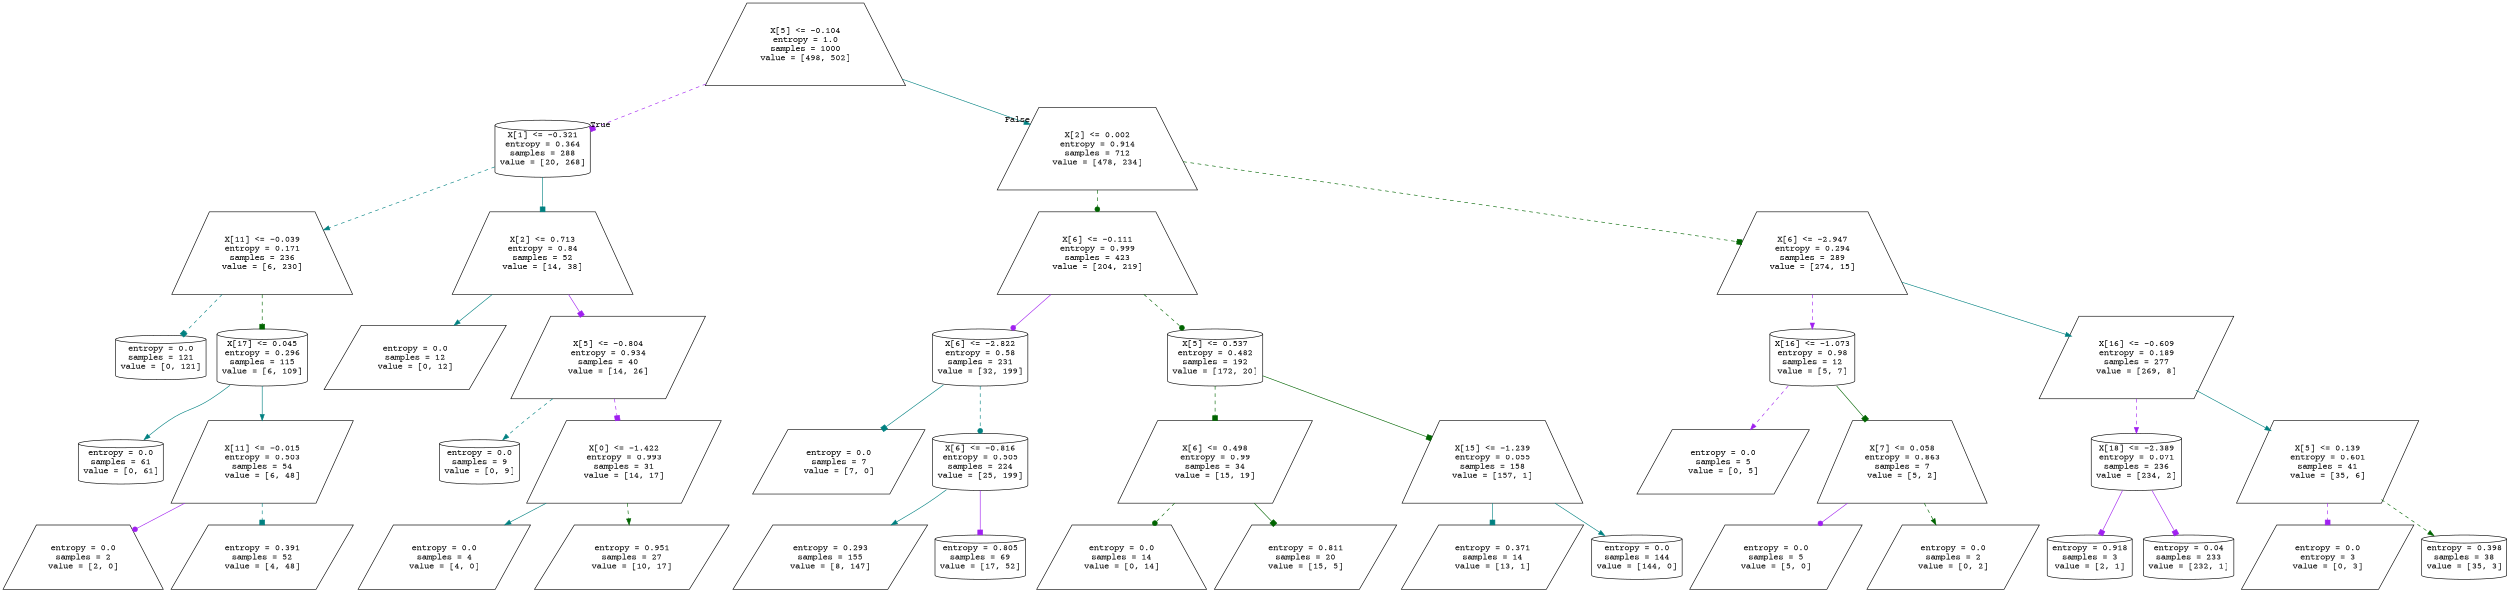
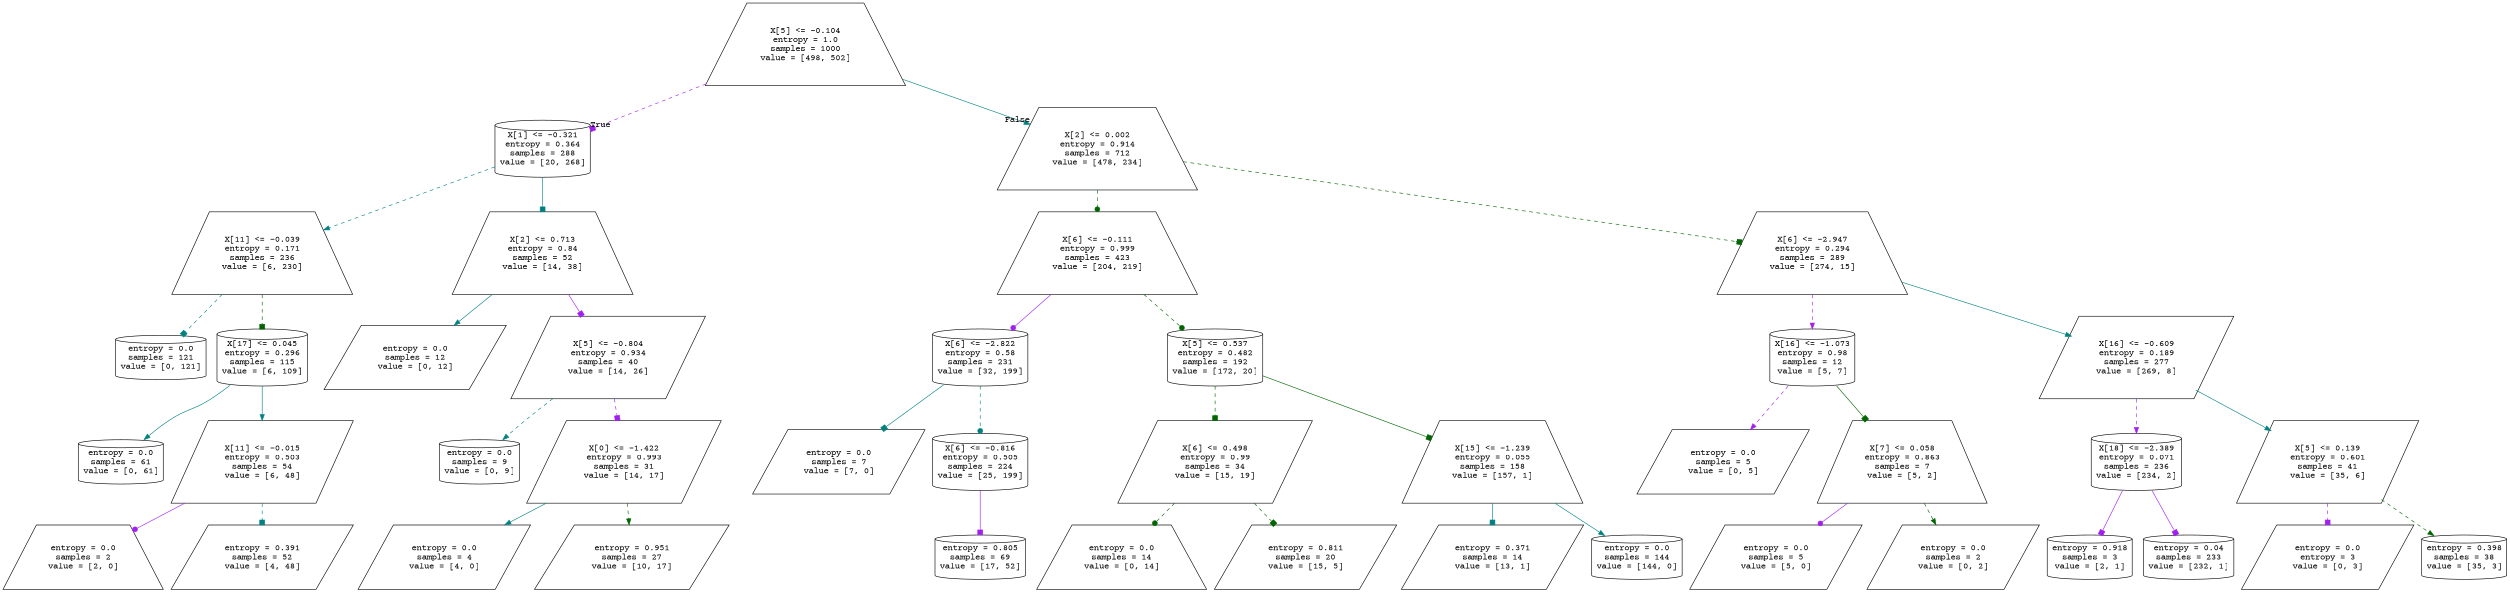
(1262, 512) -> (1262, 512)
(830, 557) -> none
